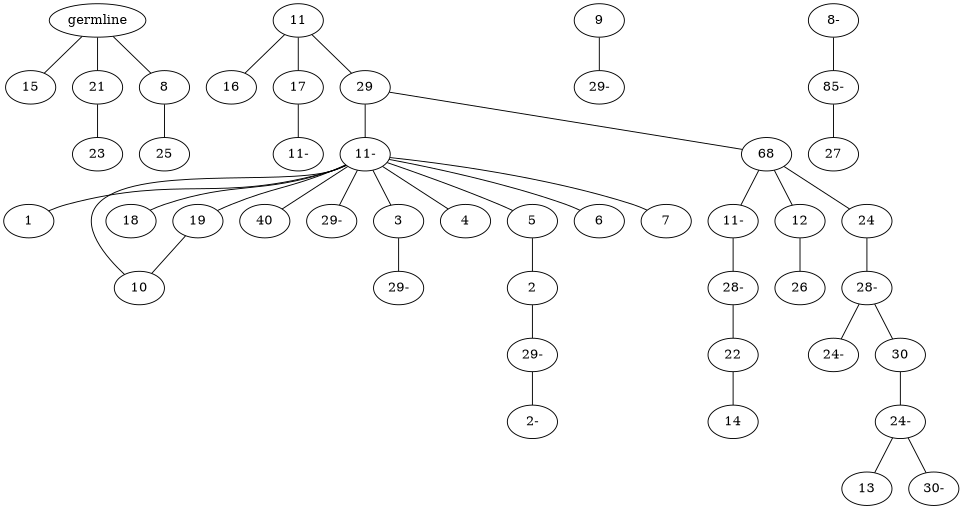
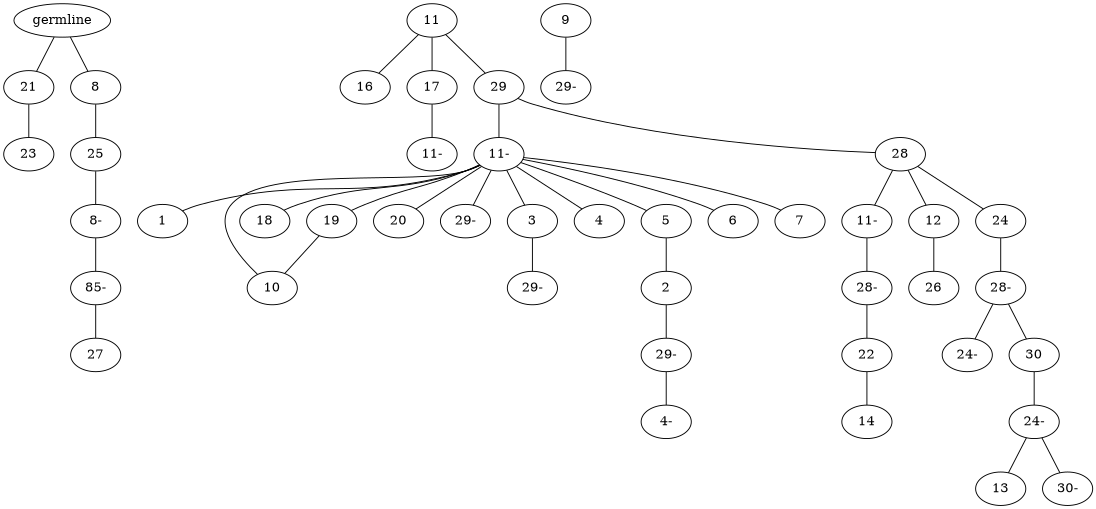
(31, 87) -> none
(767, 154) -> (900, 154)
none -> (96, 188)
(265, 221) -> (399, 221)
(532, 422) -> (666, 422)
